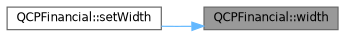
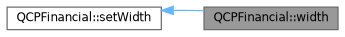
(177, 26) -> (189, 10)
